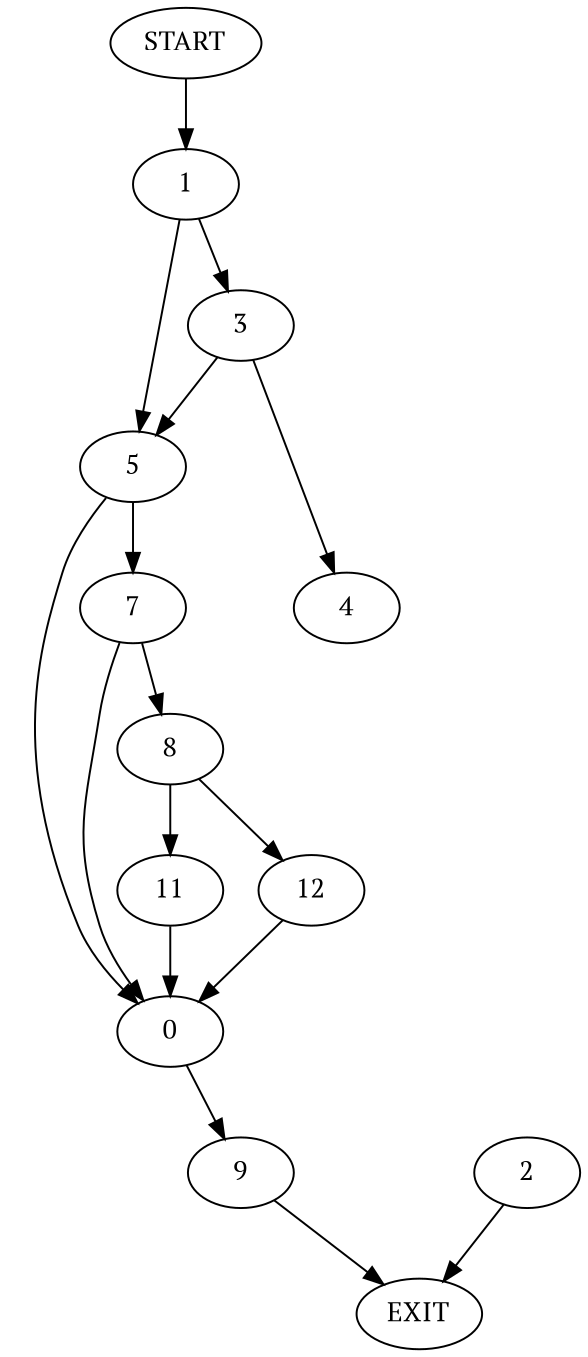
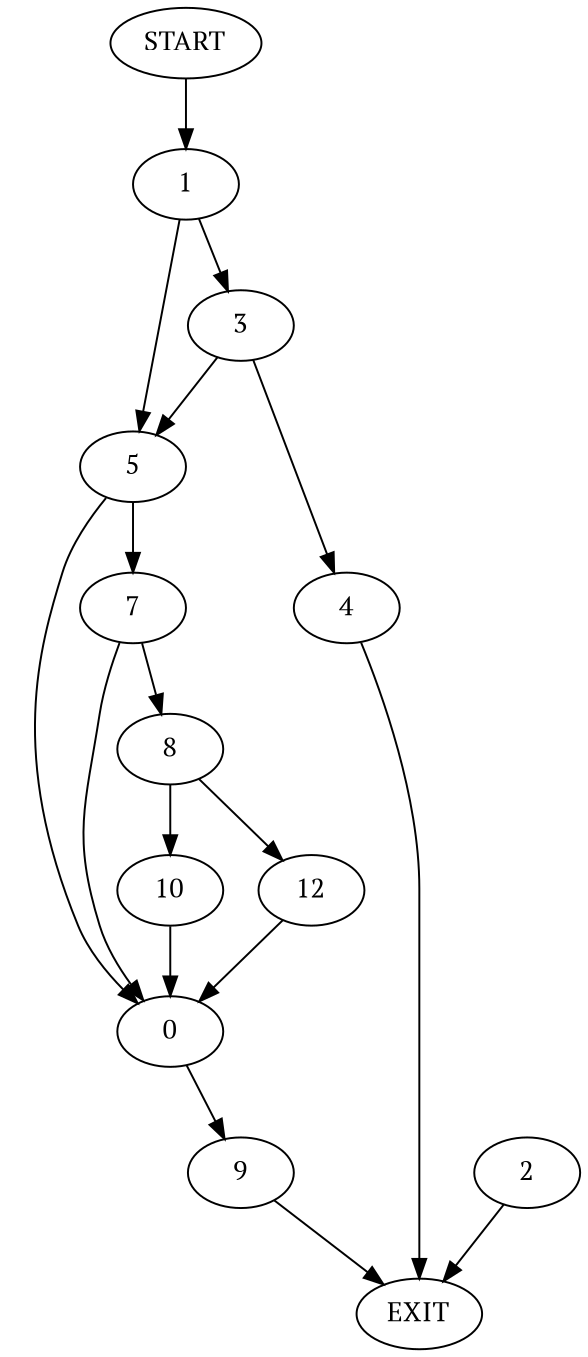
(170, 890) -> (170, 890)
none -> (419, 947)
